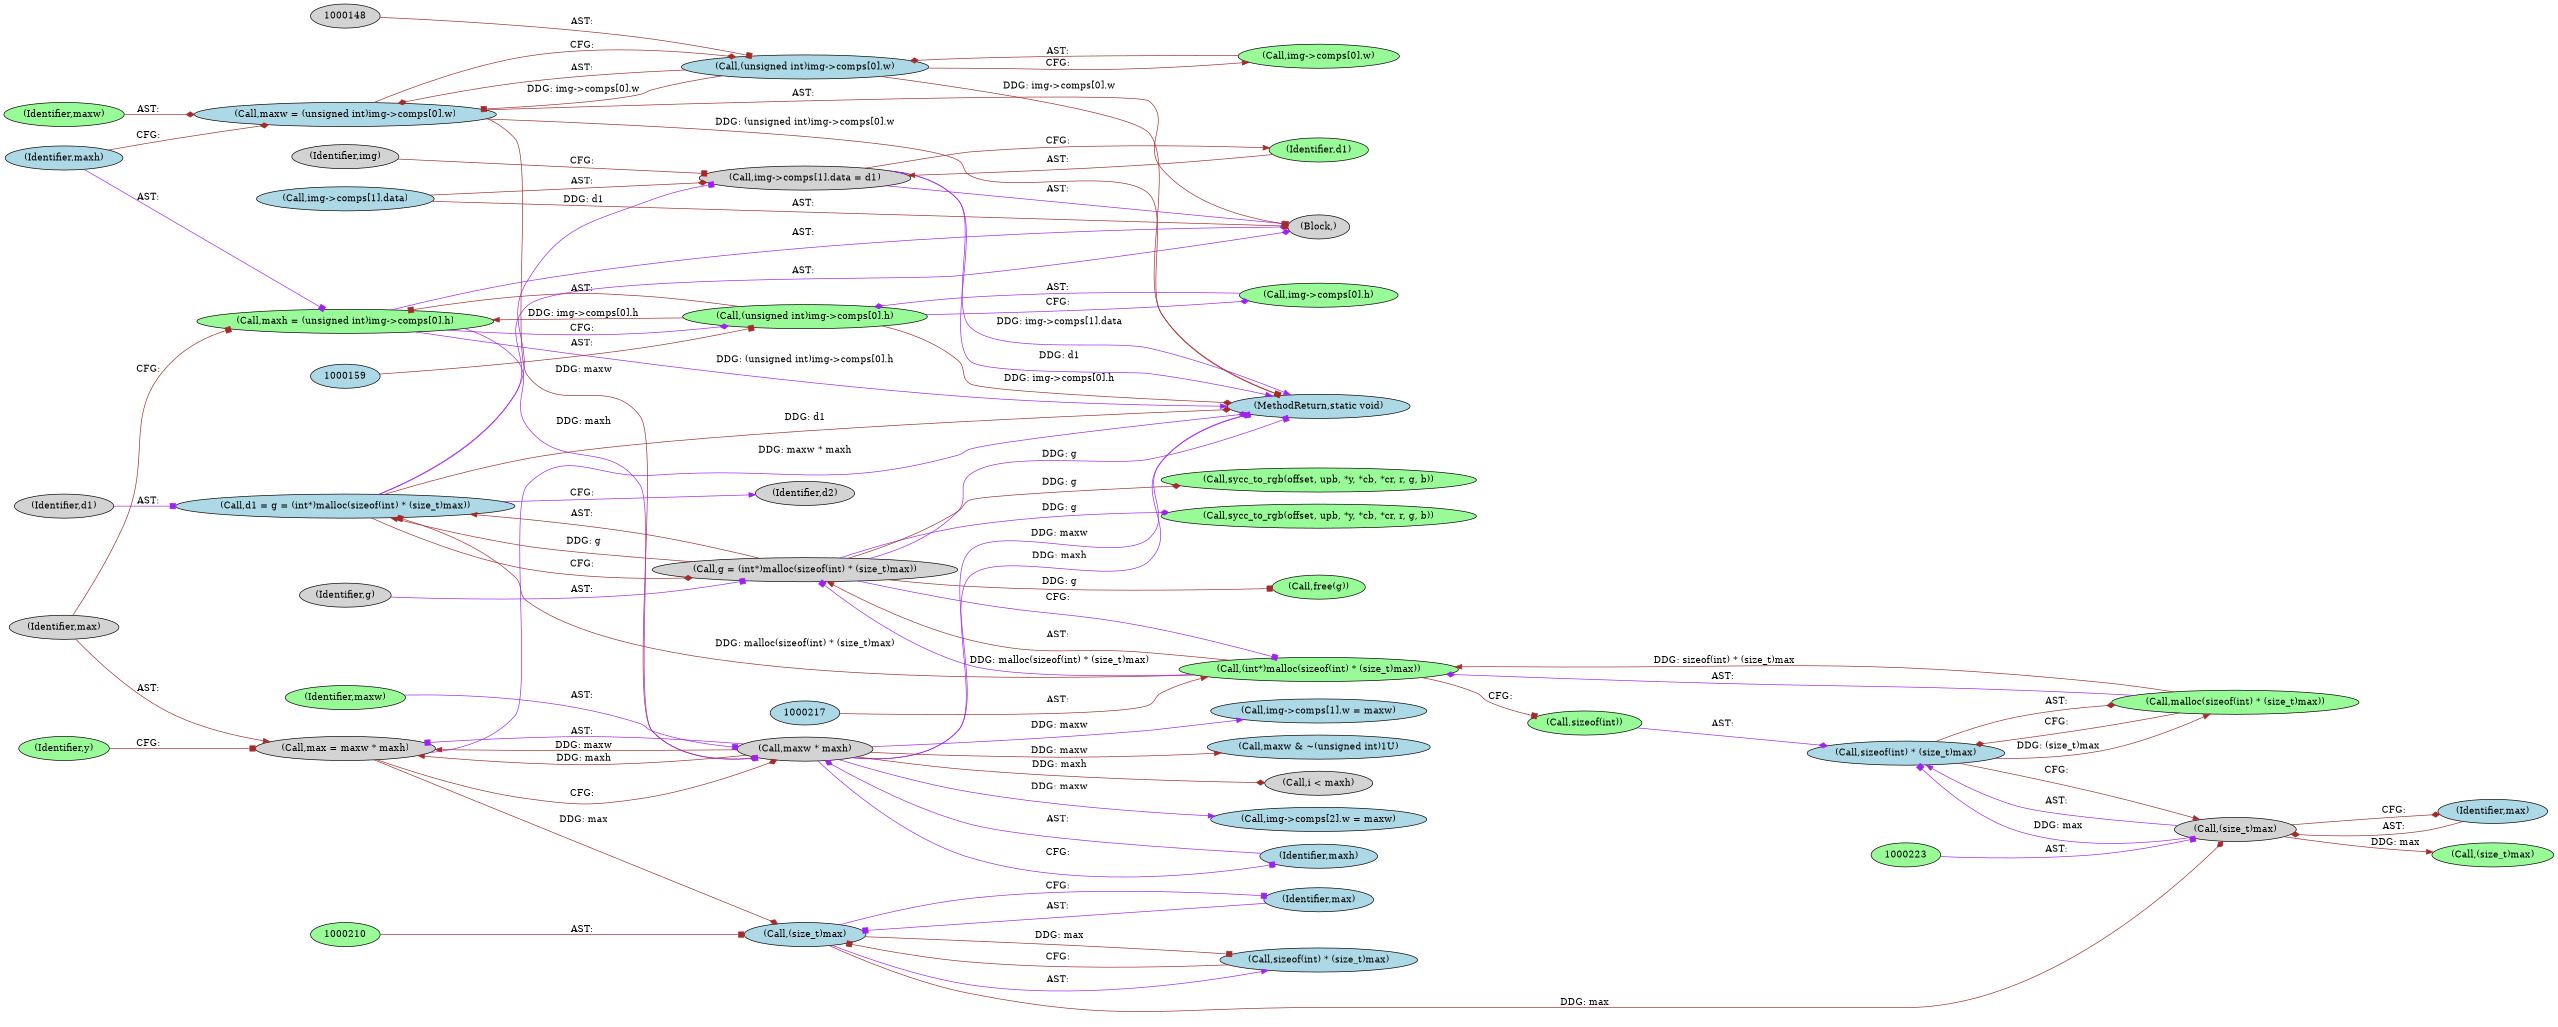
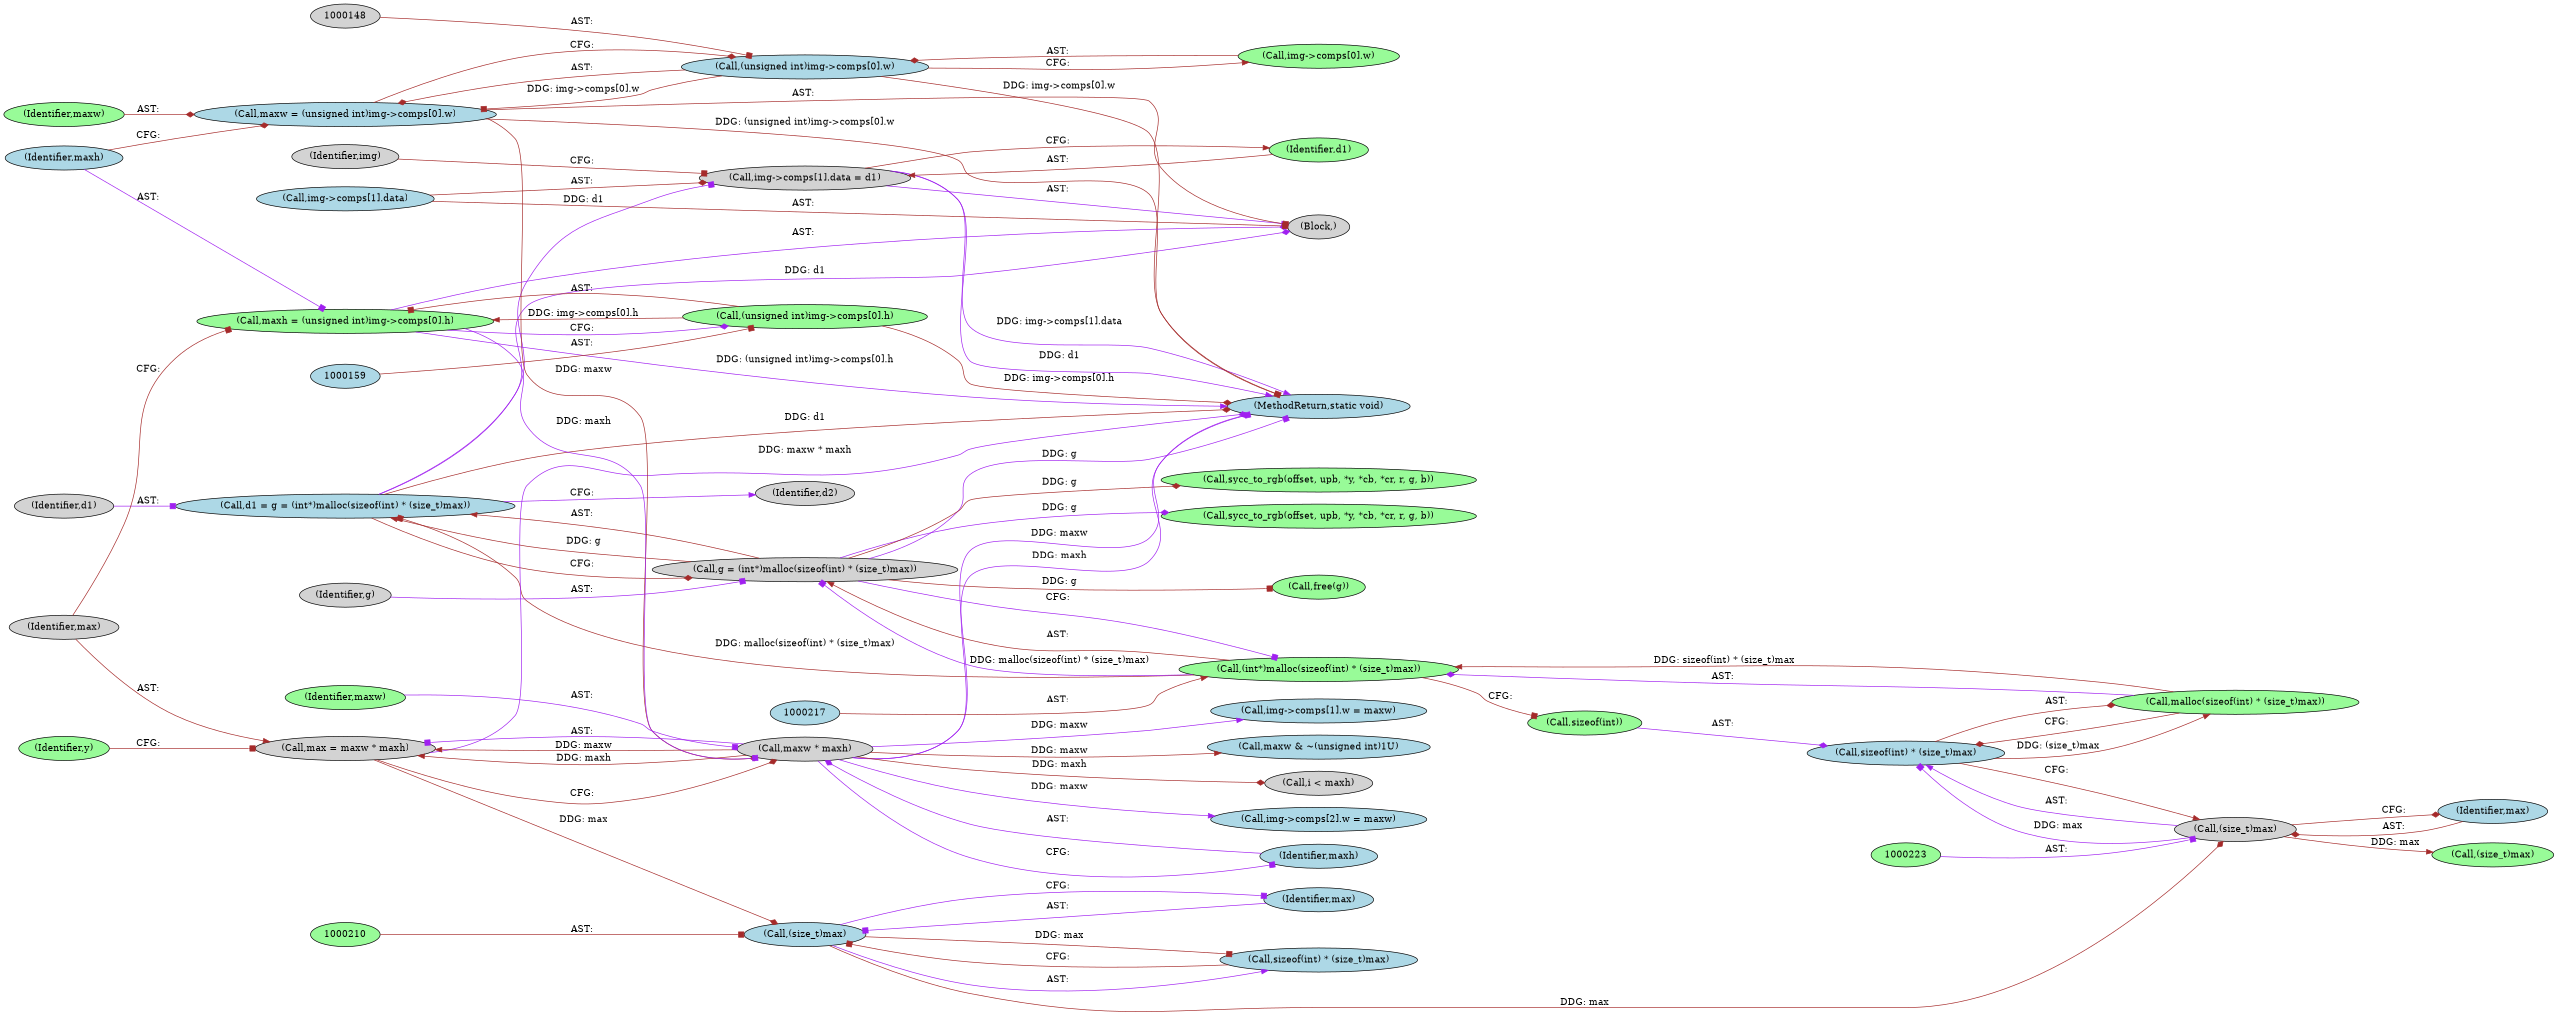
(805, 271) -> (805, 271)
(1319, 295) -> none
